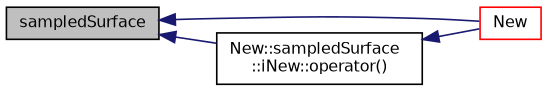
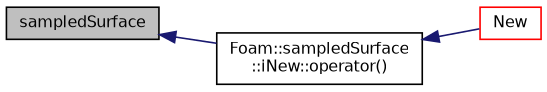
(327, 17) -> none
(320, 59) -> (320, 59)
